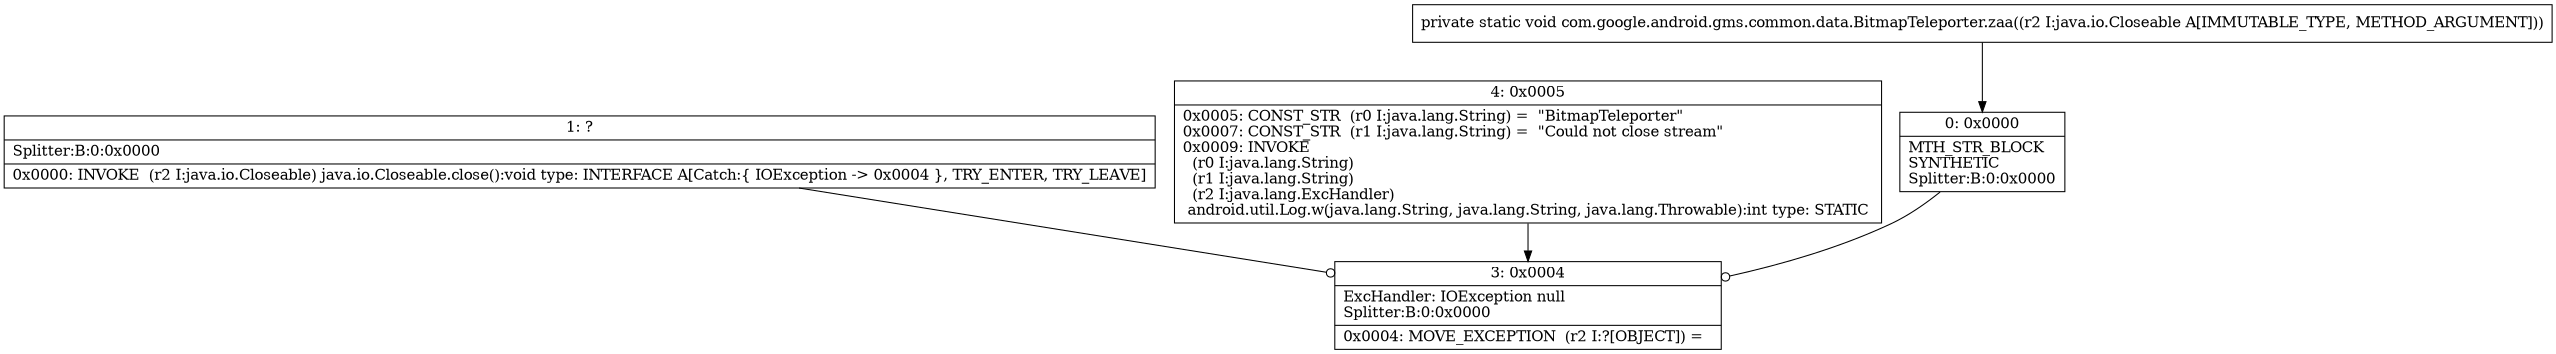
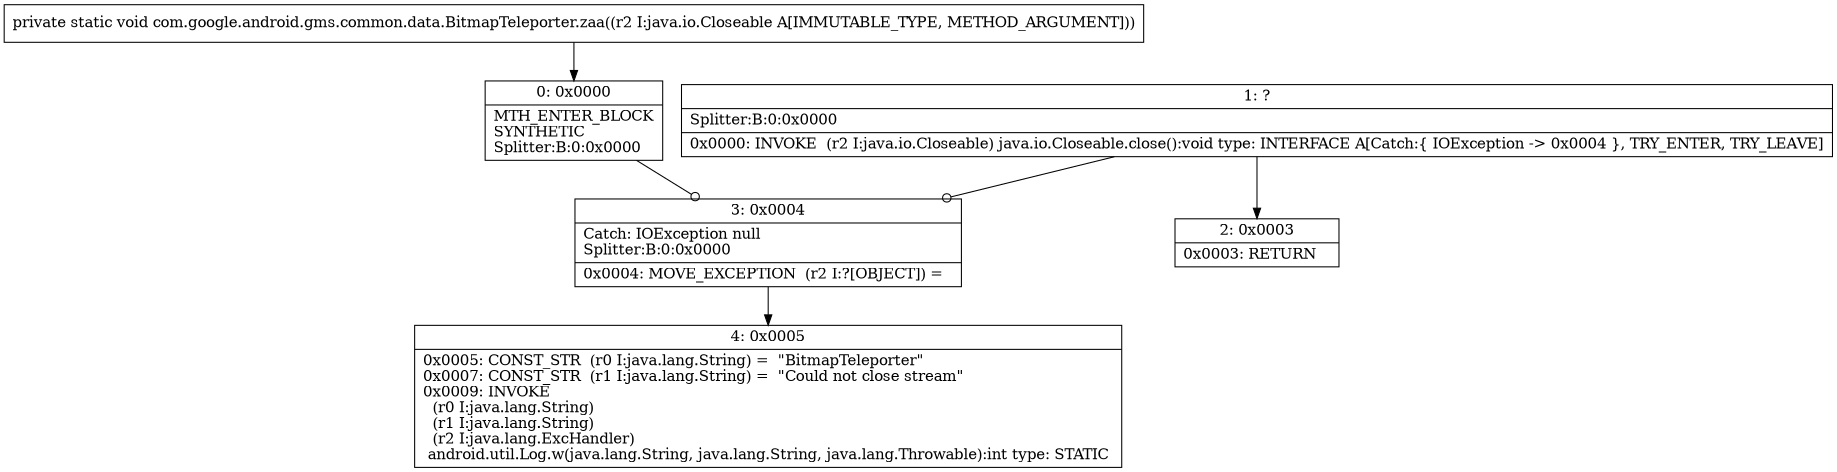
(1976, 148) -> (574, 116)
(1528, 237) -> (768, 301)
none -> (1257, 243)
(1454, 297) -> (672, 234)
